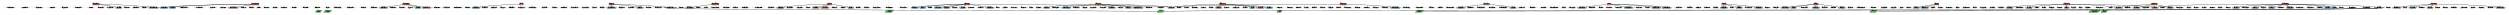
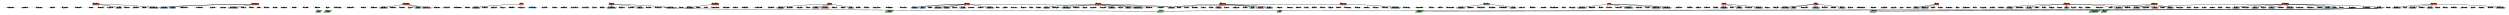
(532, 8) -> (532, 8)
